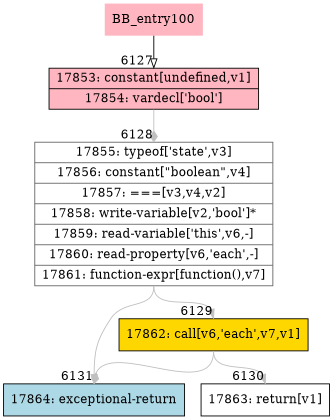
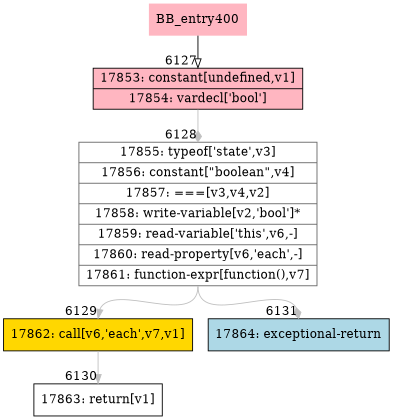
(154, 20) -> (198, 20)
(110, 319) -> (243, 303)
(159, 368) -> none
